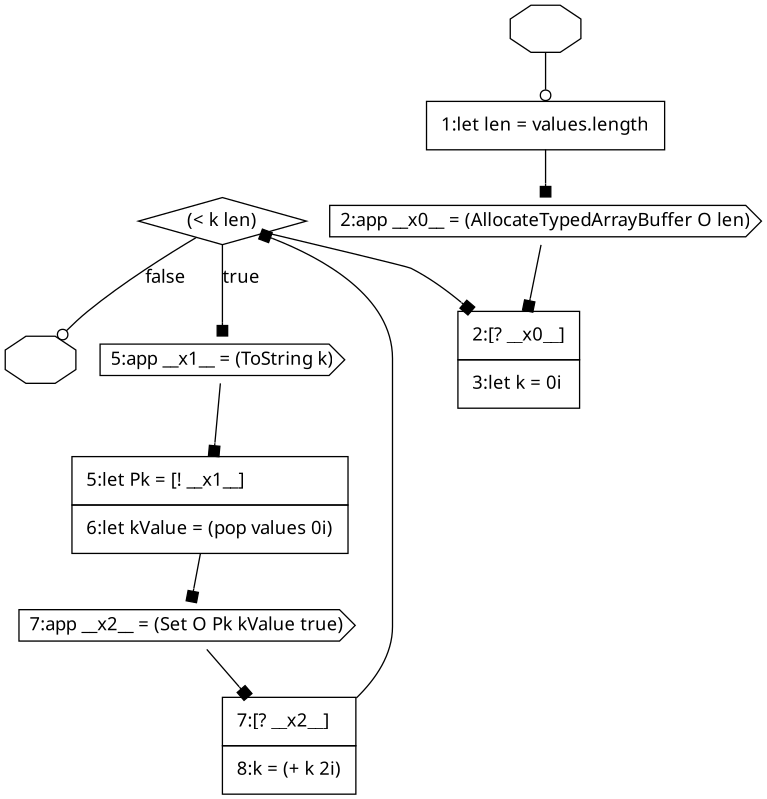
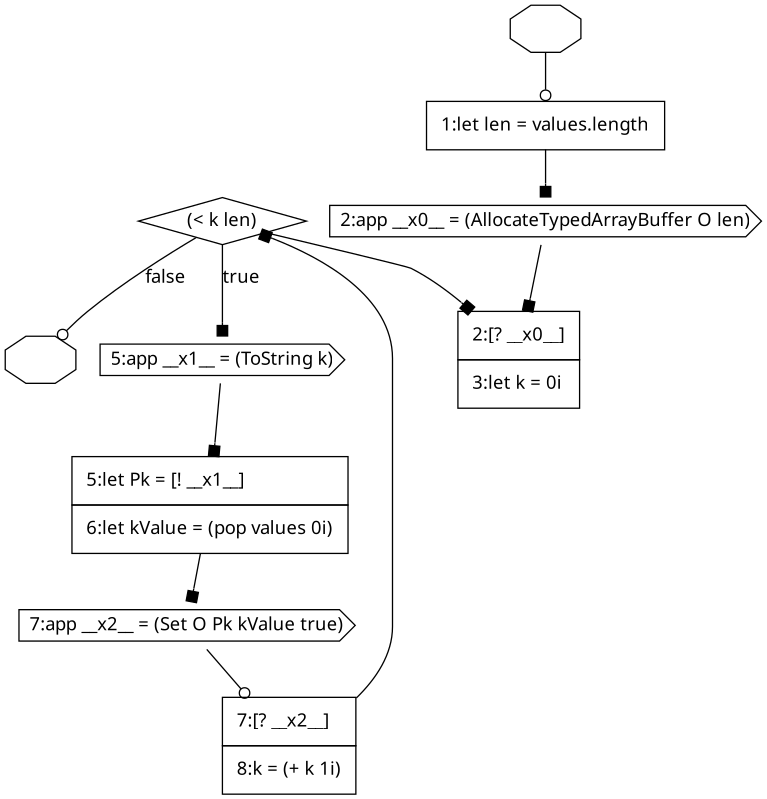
(223, 668) -> (224, 669)
(289, 769) -> (289, 769)
